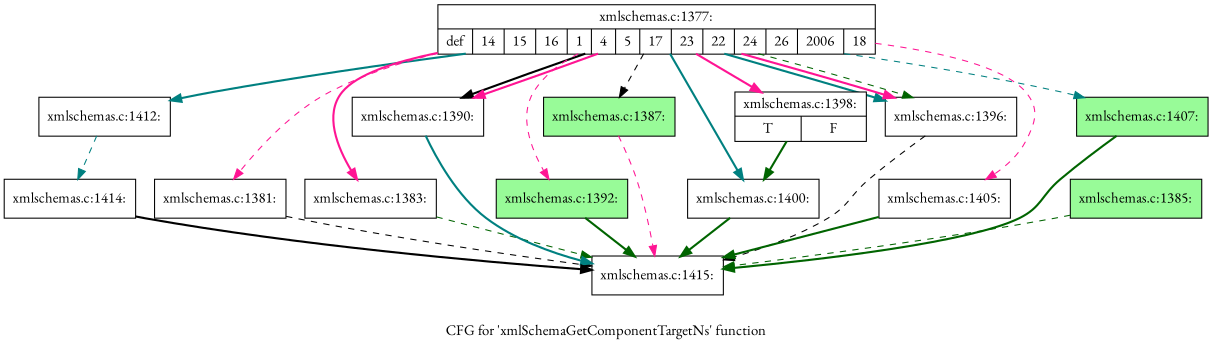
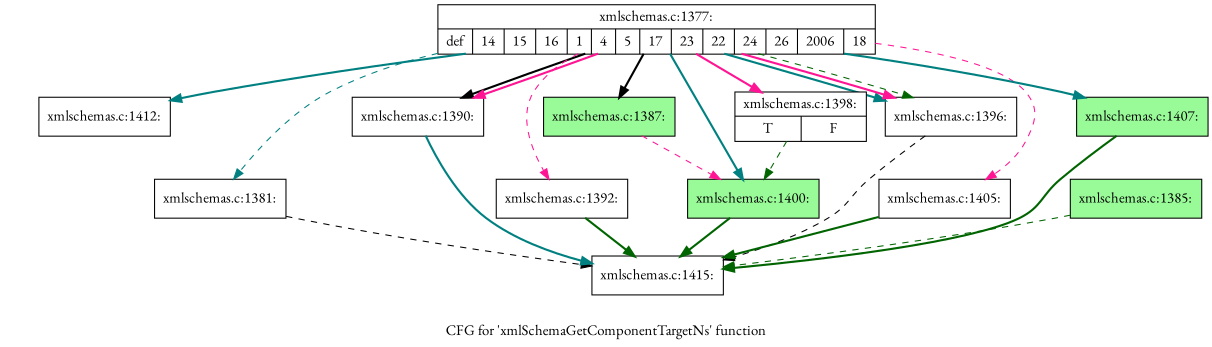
(634, 71) -> (634, 71)
(960, 72) -> (960, 72)
(328, 93) -> (328, 93)
(778, 156) -> (778, 156)
(640, 189) -> (676, 155)
(70, 199) -> none
(371, 199) -> none
(562, 199) -> (562, 199)
(753, 199) -> (753, 199)
